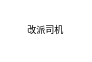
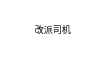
(45, 30) -> (53, 30)
